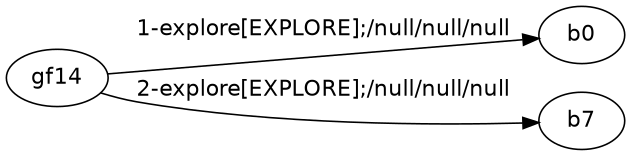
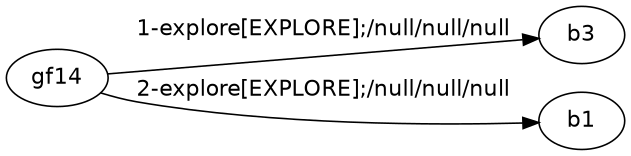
(582, 35) -> (582, 35)
(582, 121) -> (582, 121)
